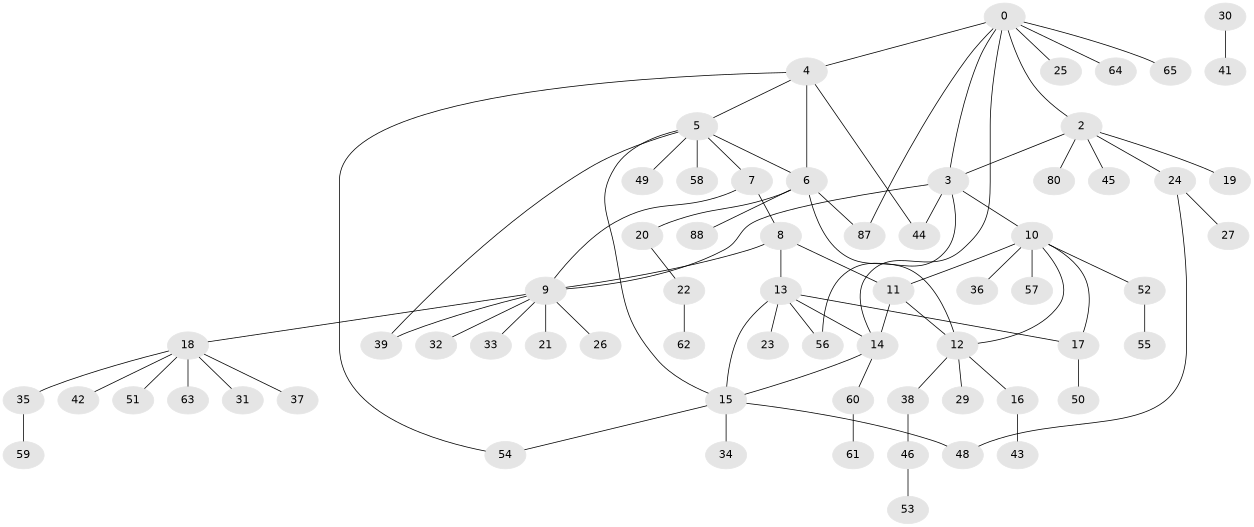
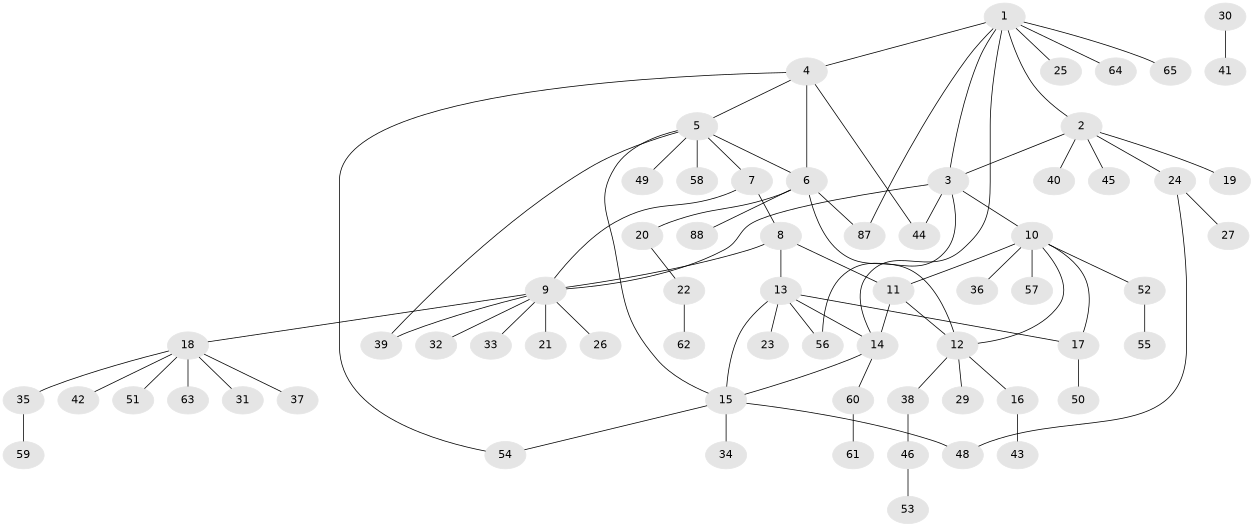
(1005, 17) -> (1005, 17)
(1054, 181) -> (1054, 181)
